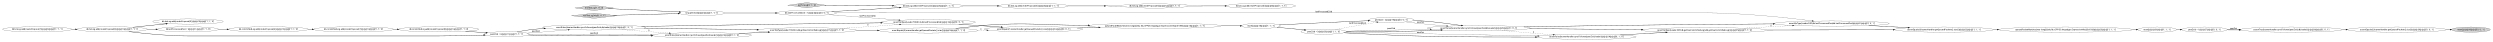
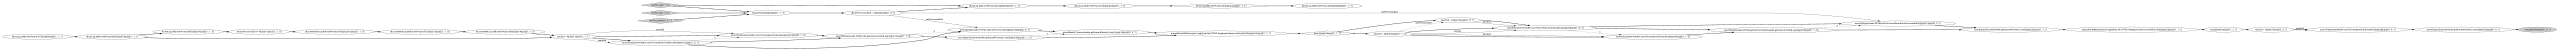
none -> (710, 9)
(1261, 26) -> (1327, 34)
(152, 29) -> (225, 32)
